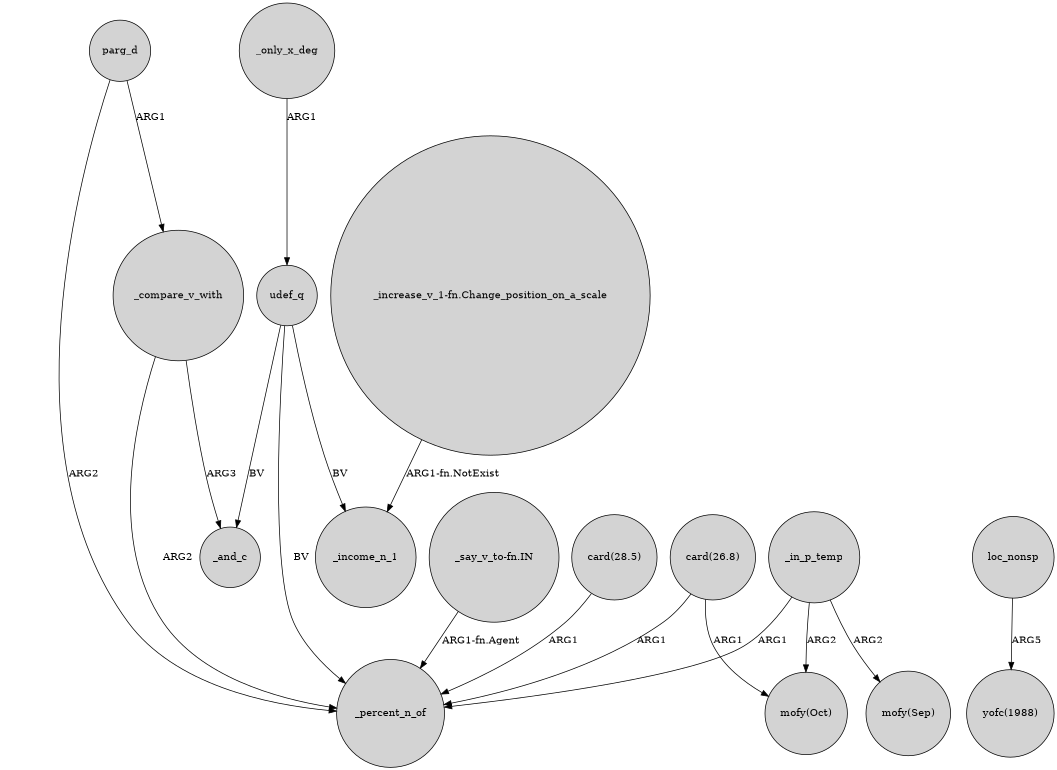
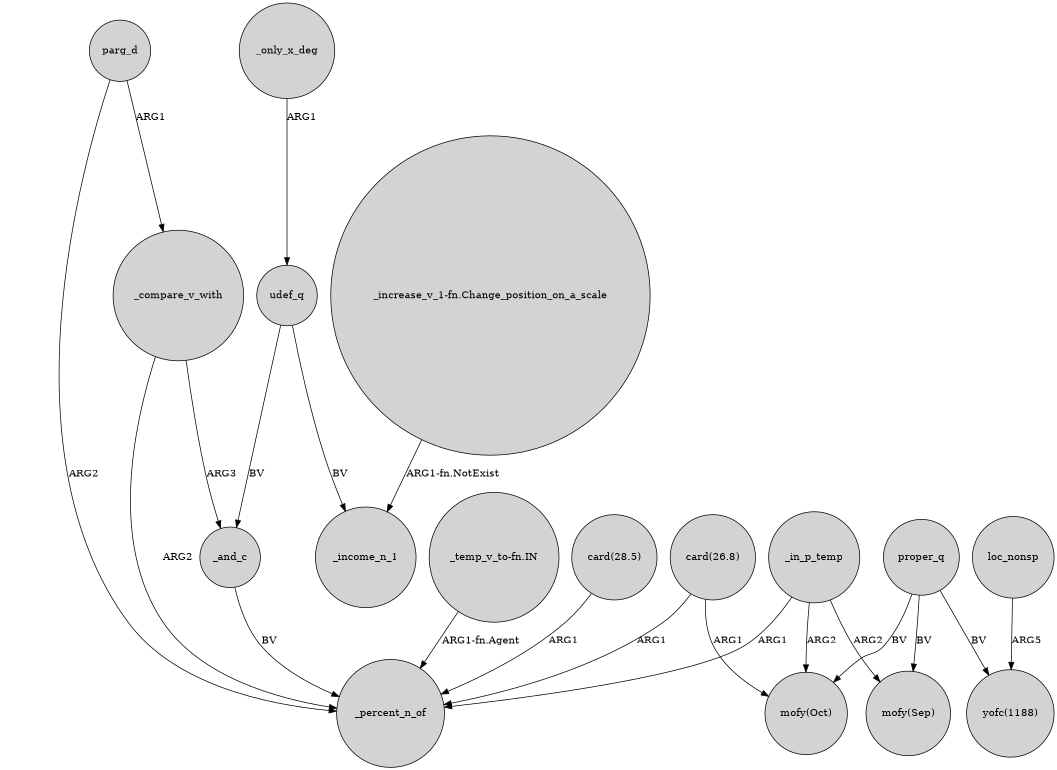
(279, 511) -> (269, 654)
(494, 557) -> (494, 557)
none -> (921, 557)
(1010, 713) -> (1010, 713)
